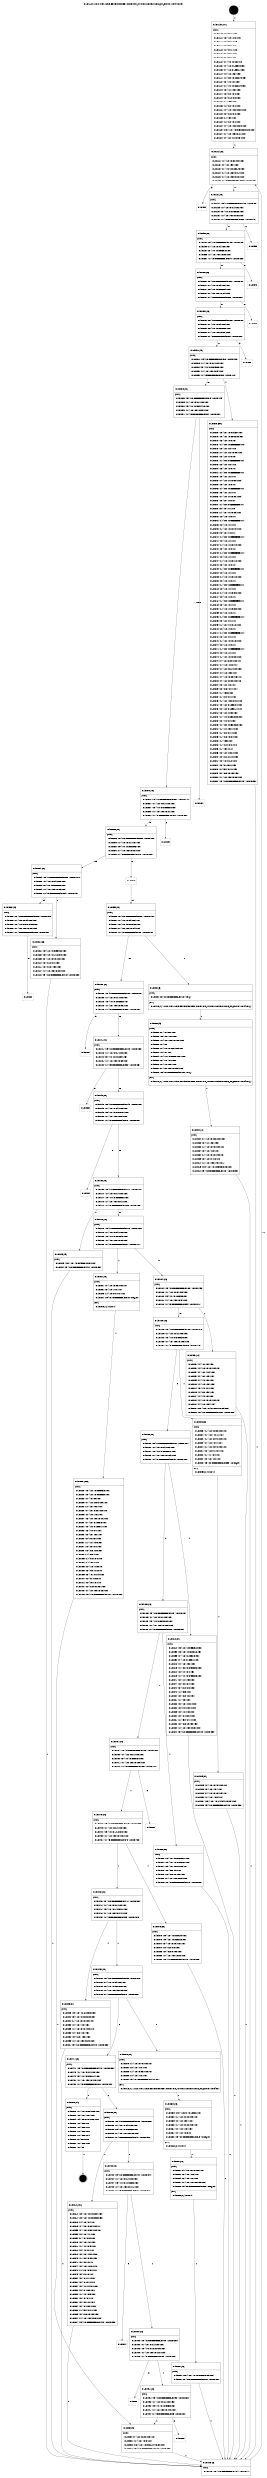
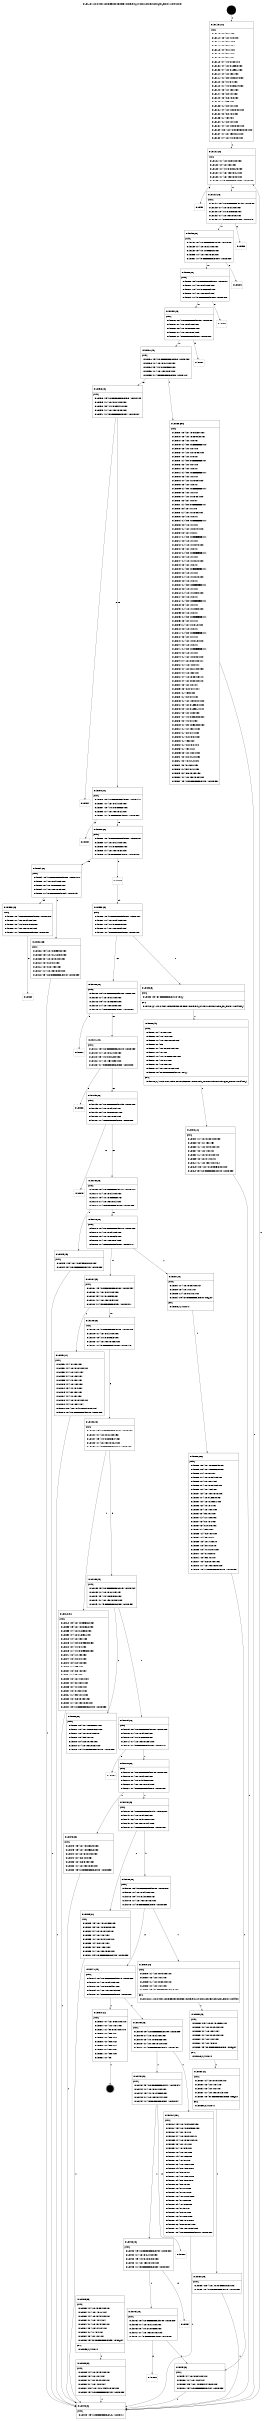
(180, 1387) -> none
(229, 2168) -> none
